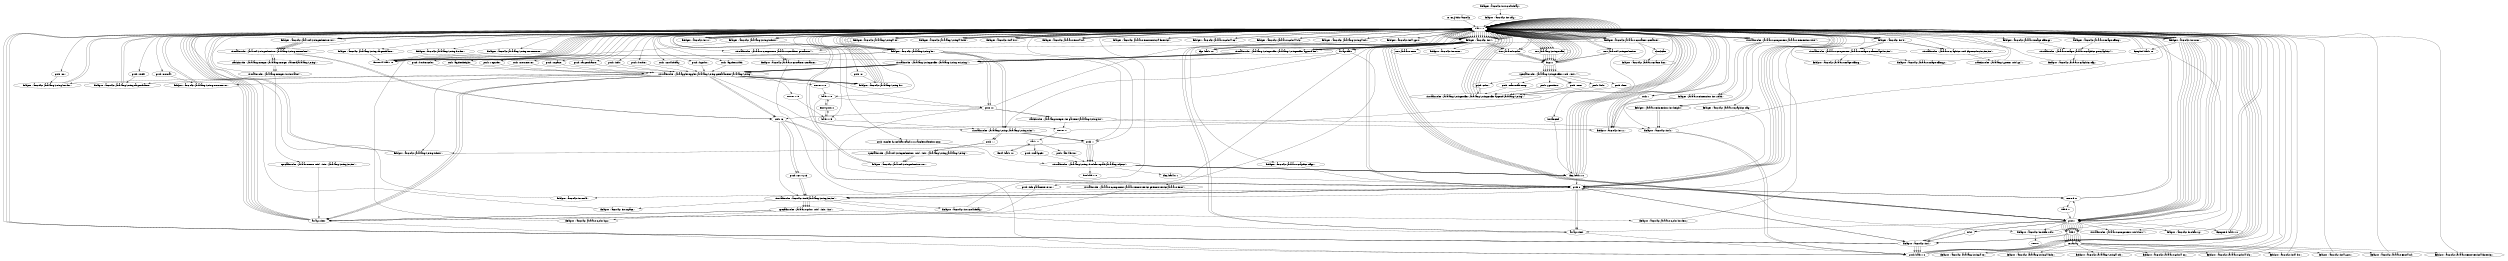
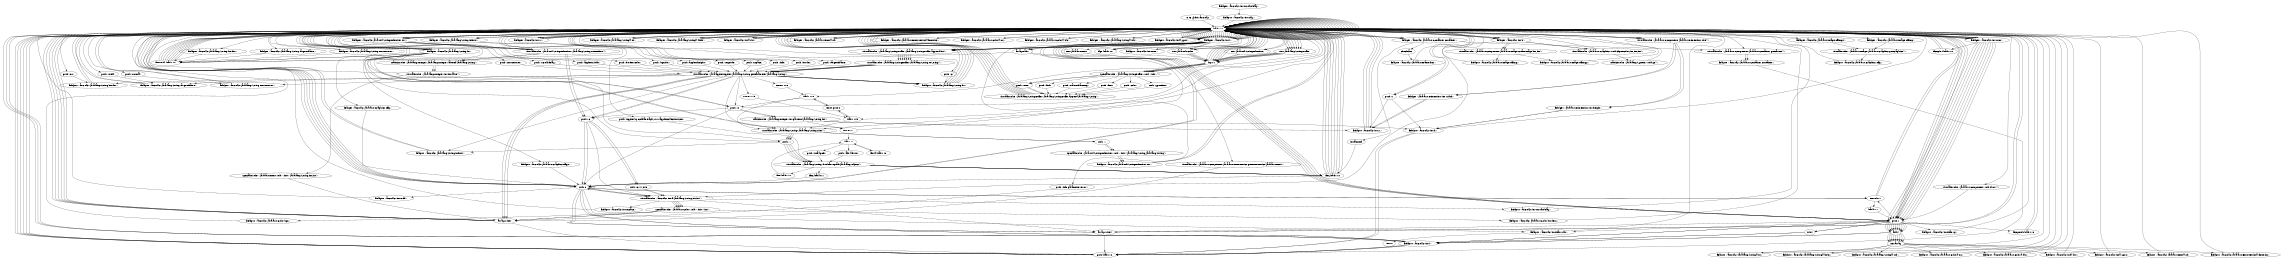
none -> (797, 150)
(2091, 226) -> (1938, 209)
(1917, 255) -> (1105, 255)
